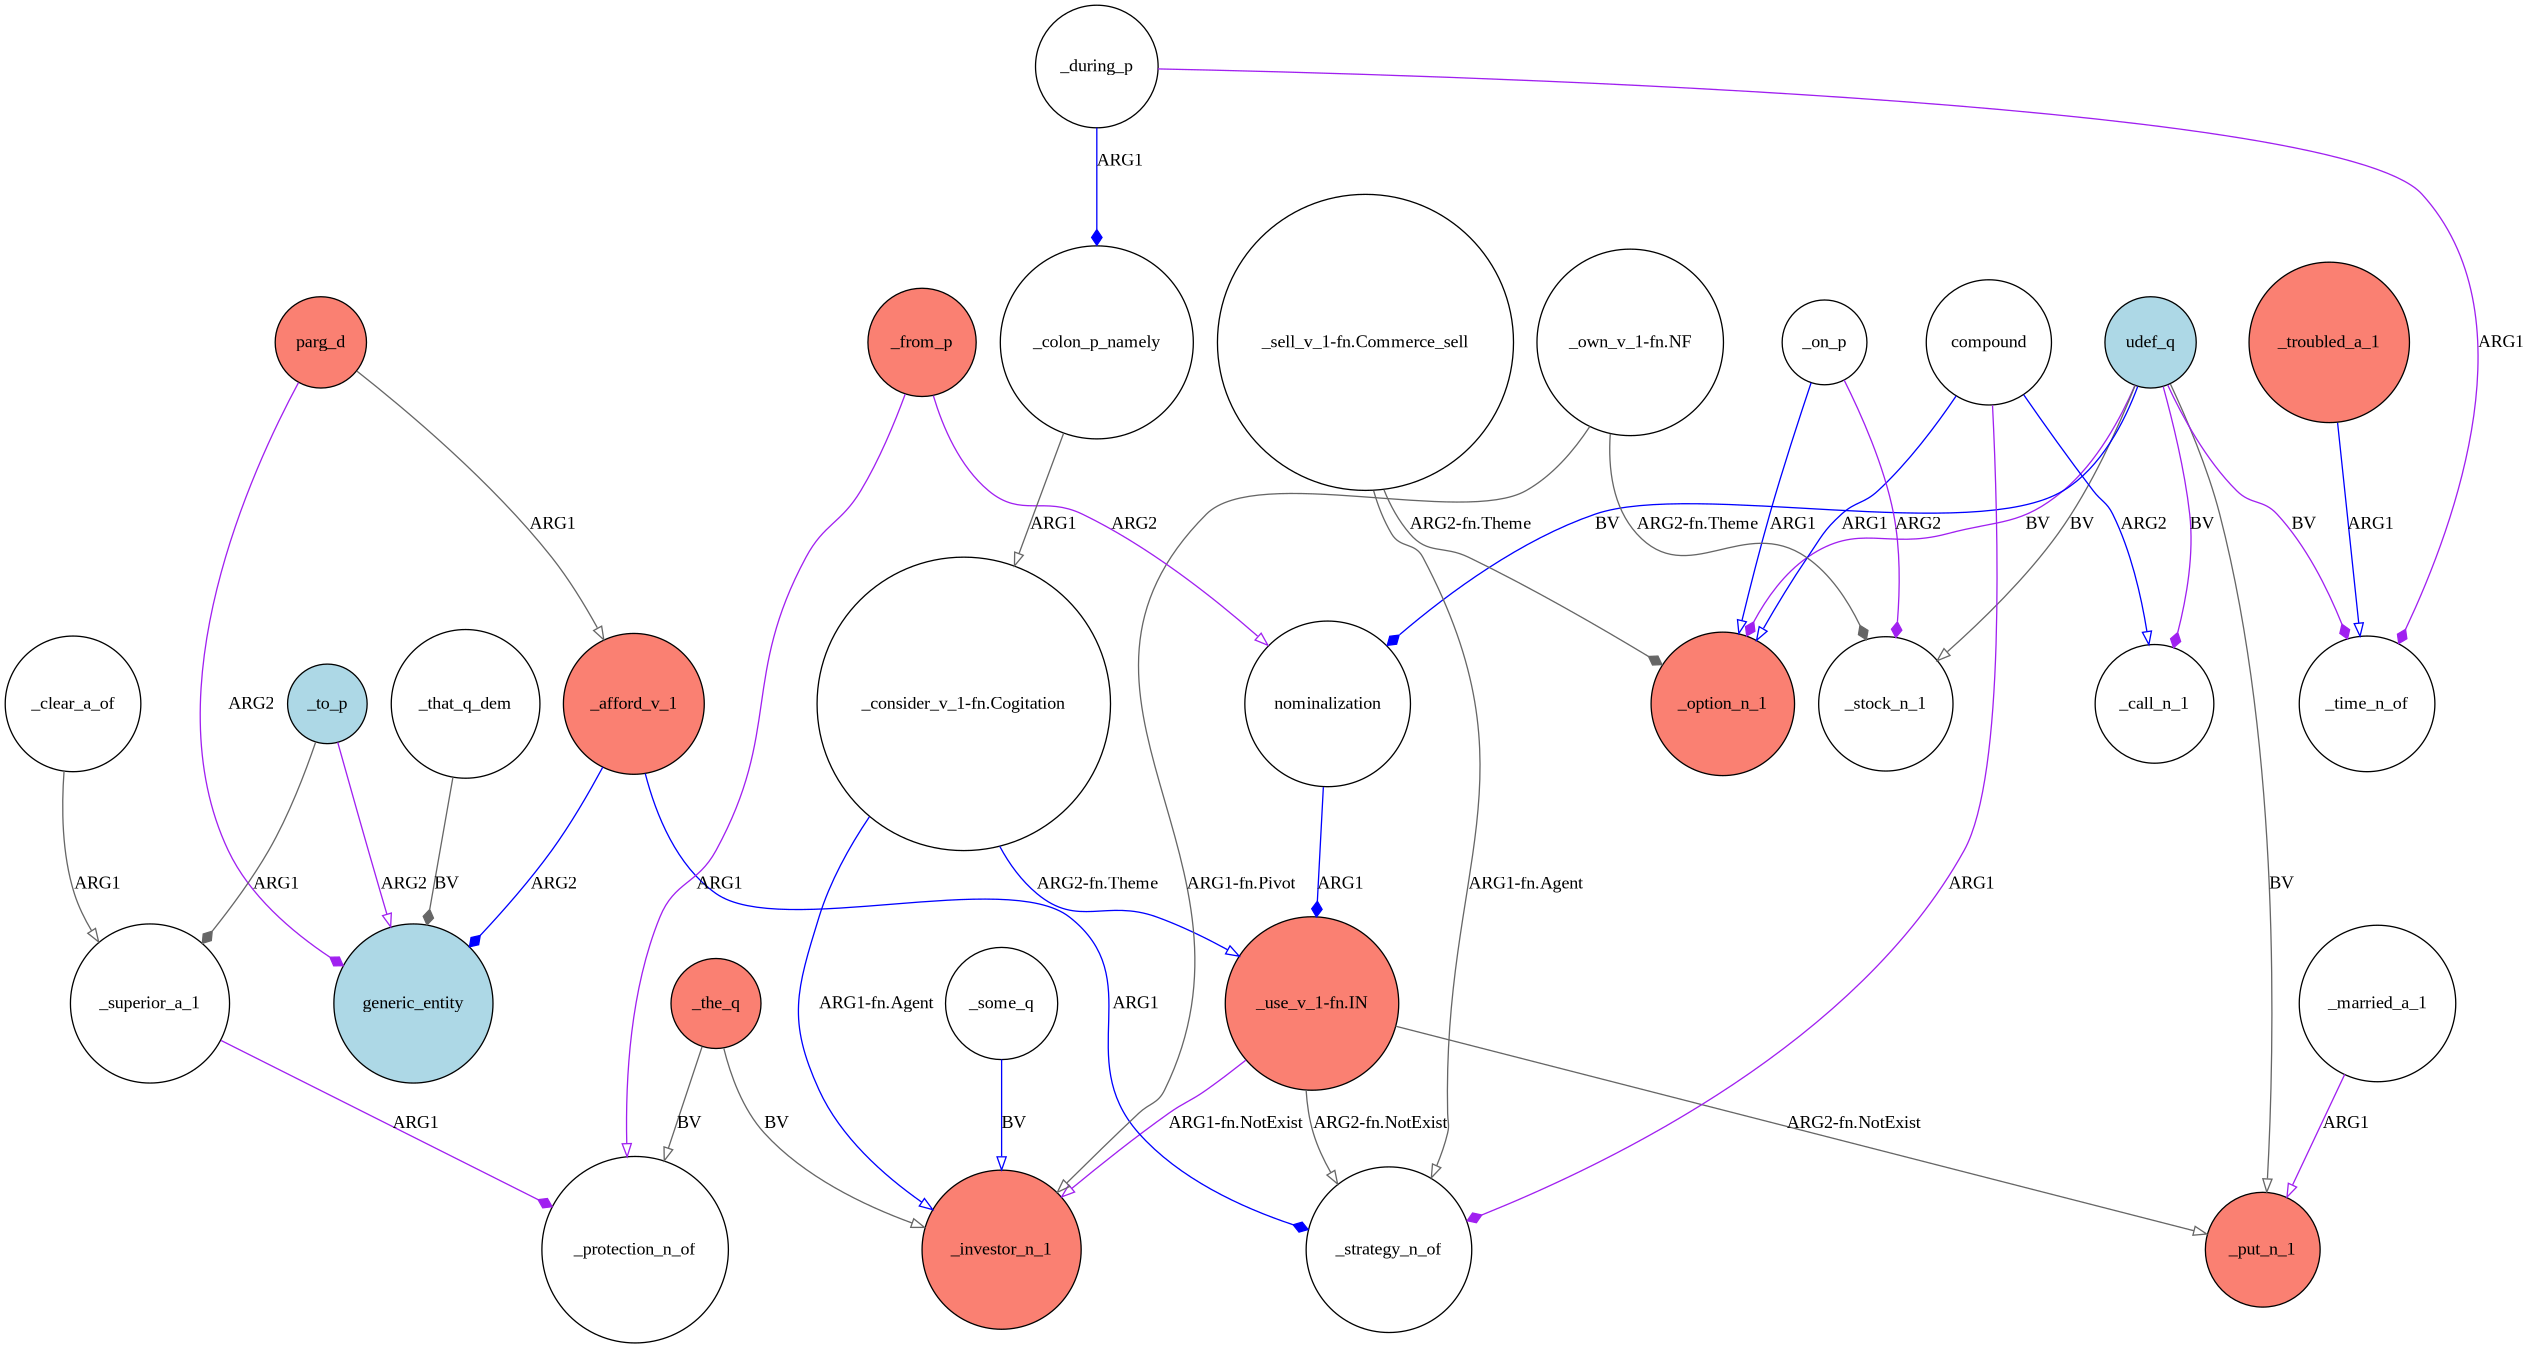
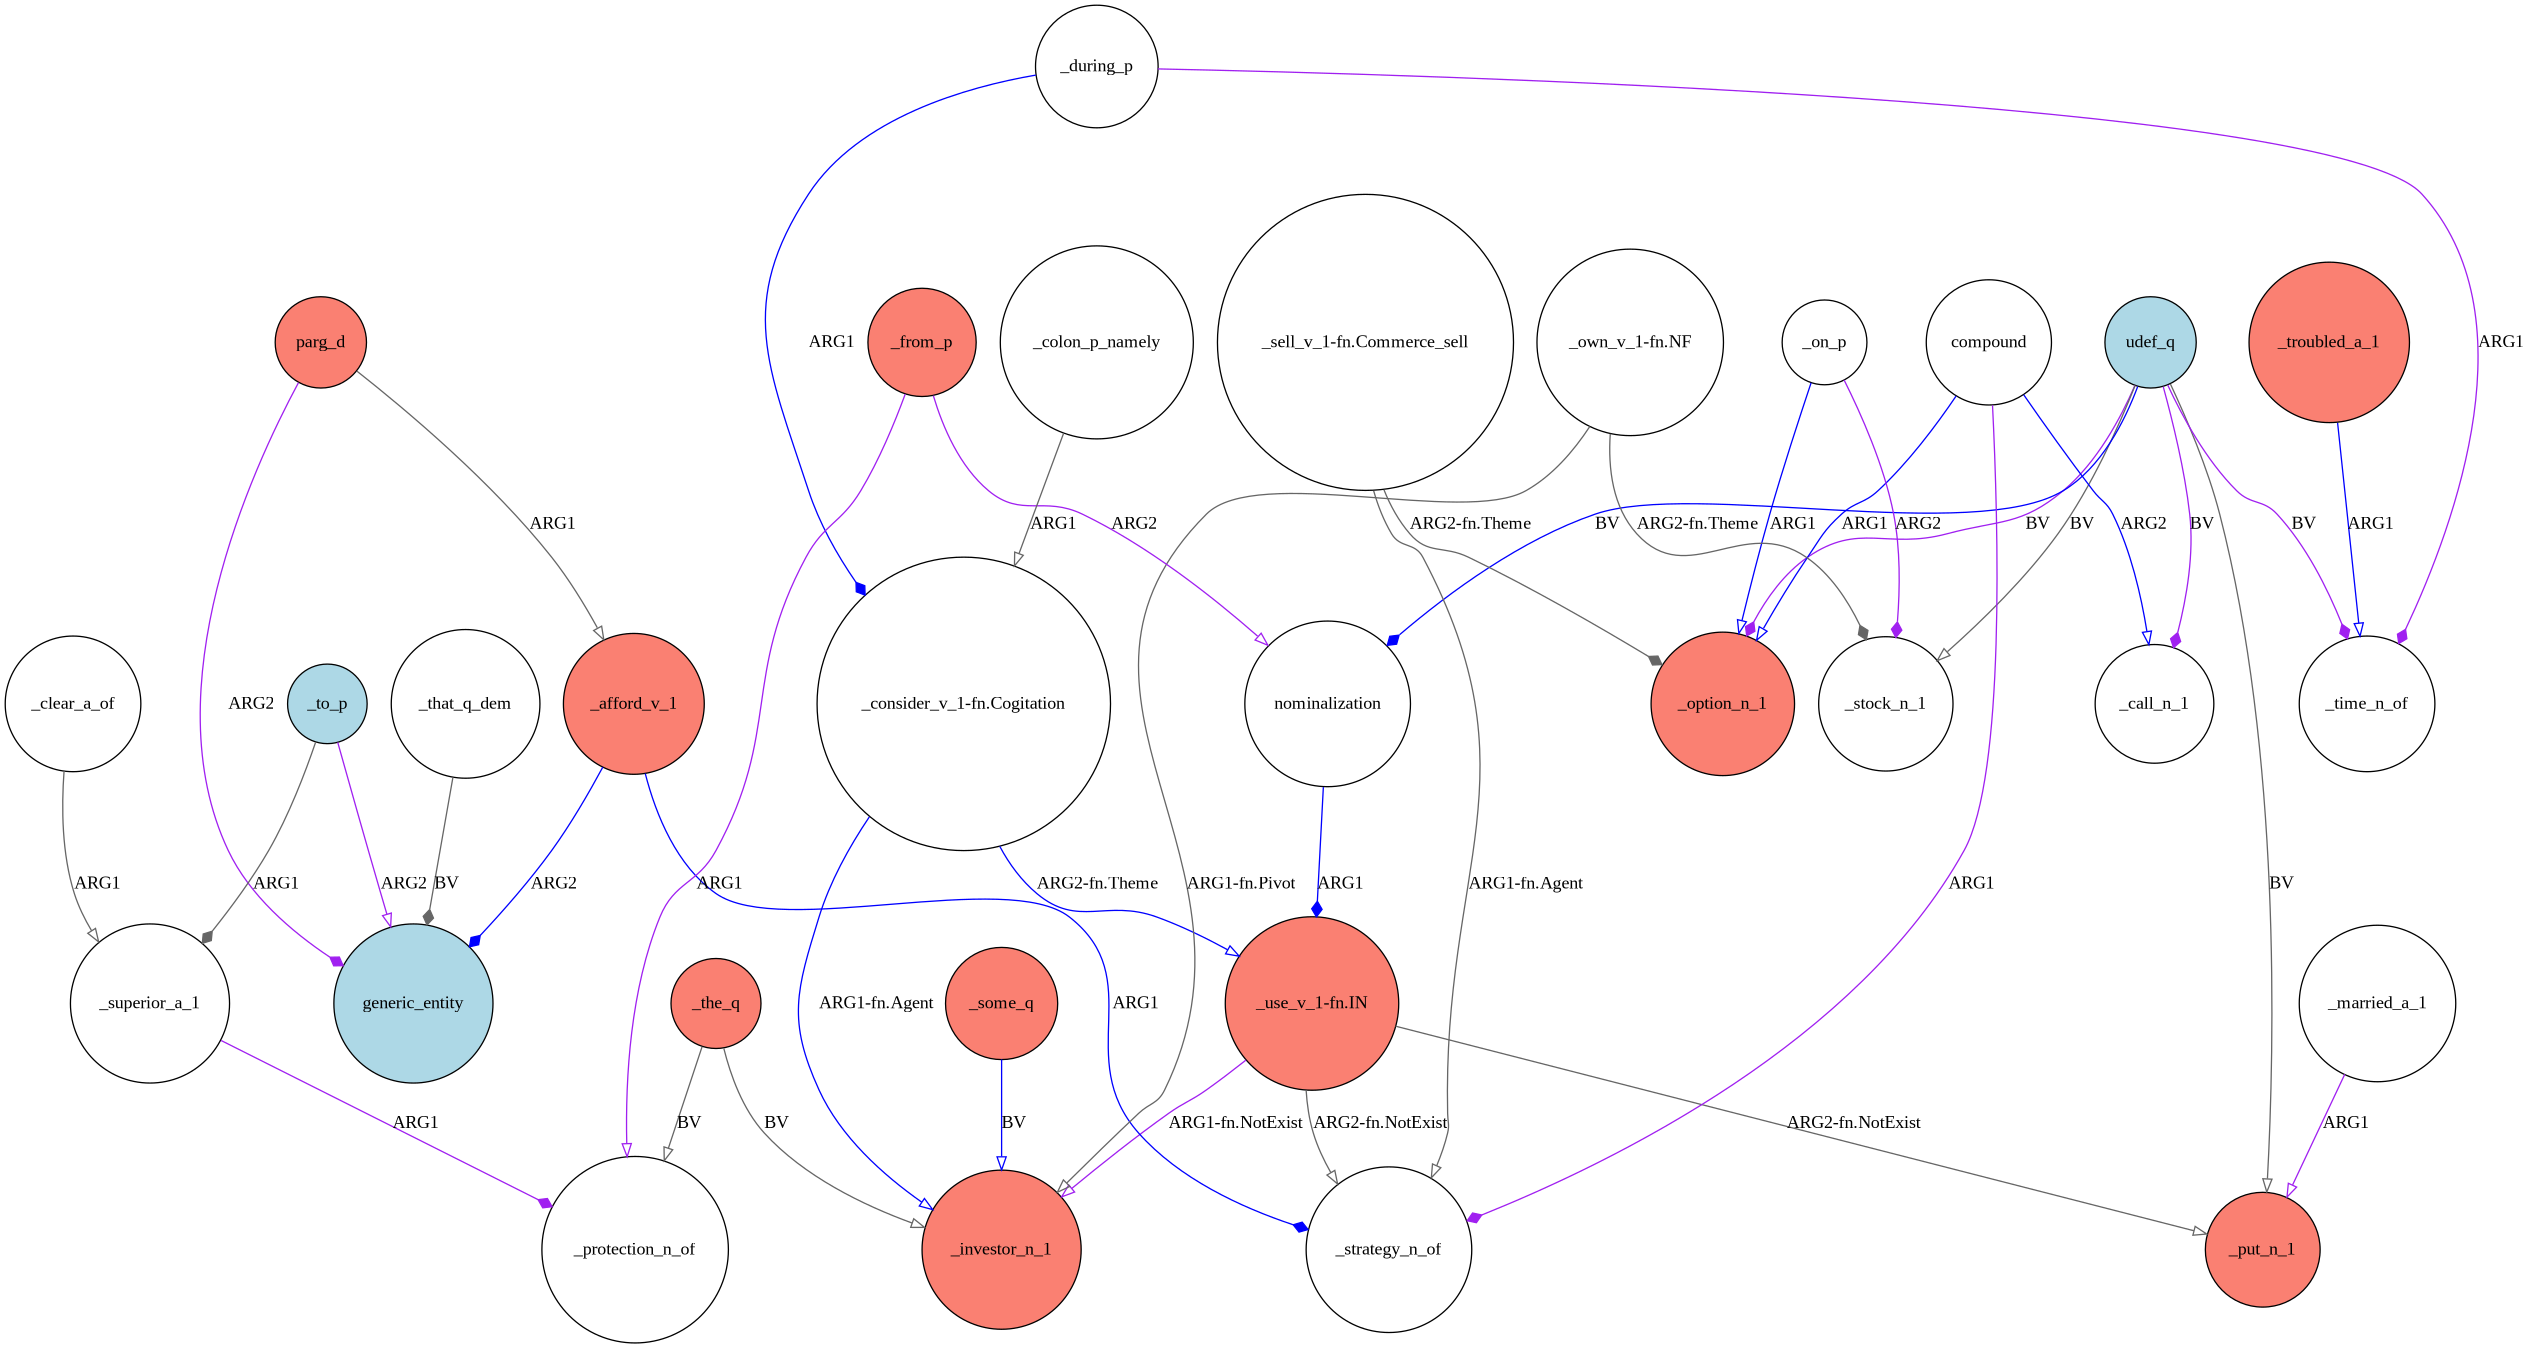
(1097, 179) -> (775, 262)
(1002, 1003) -> (1002, 1003)
